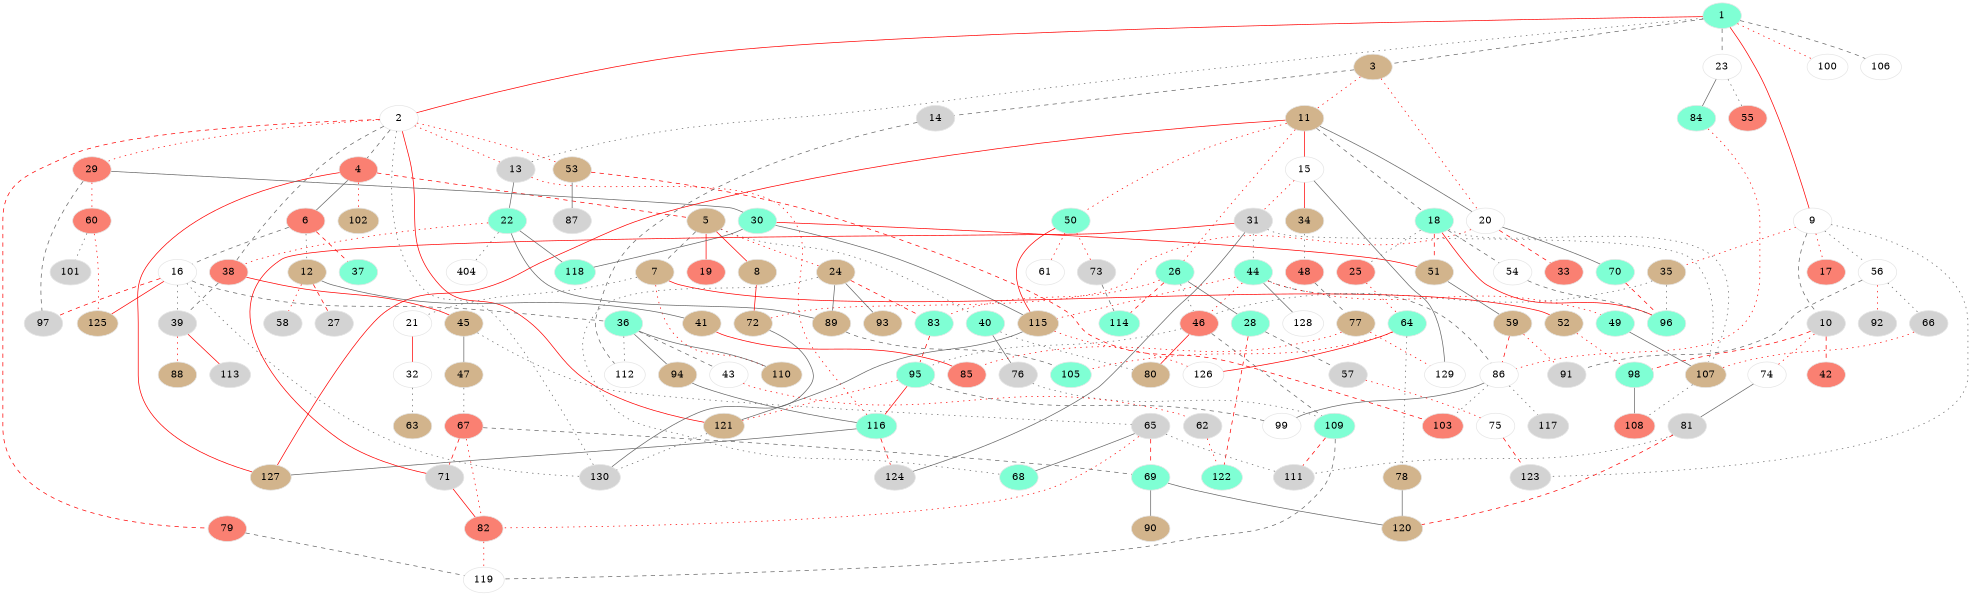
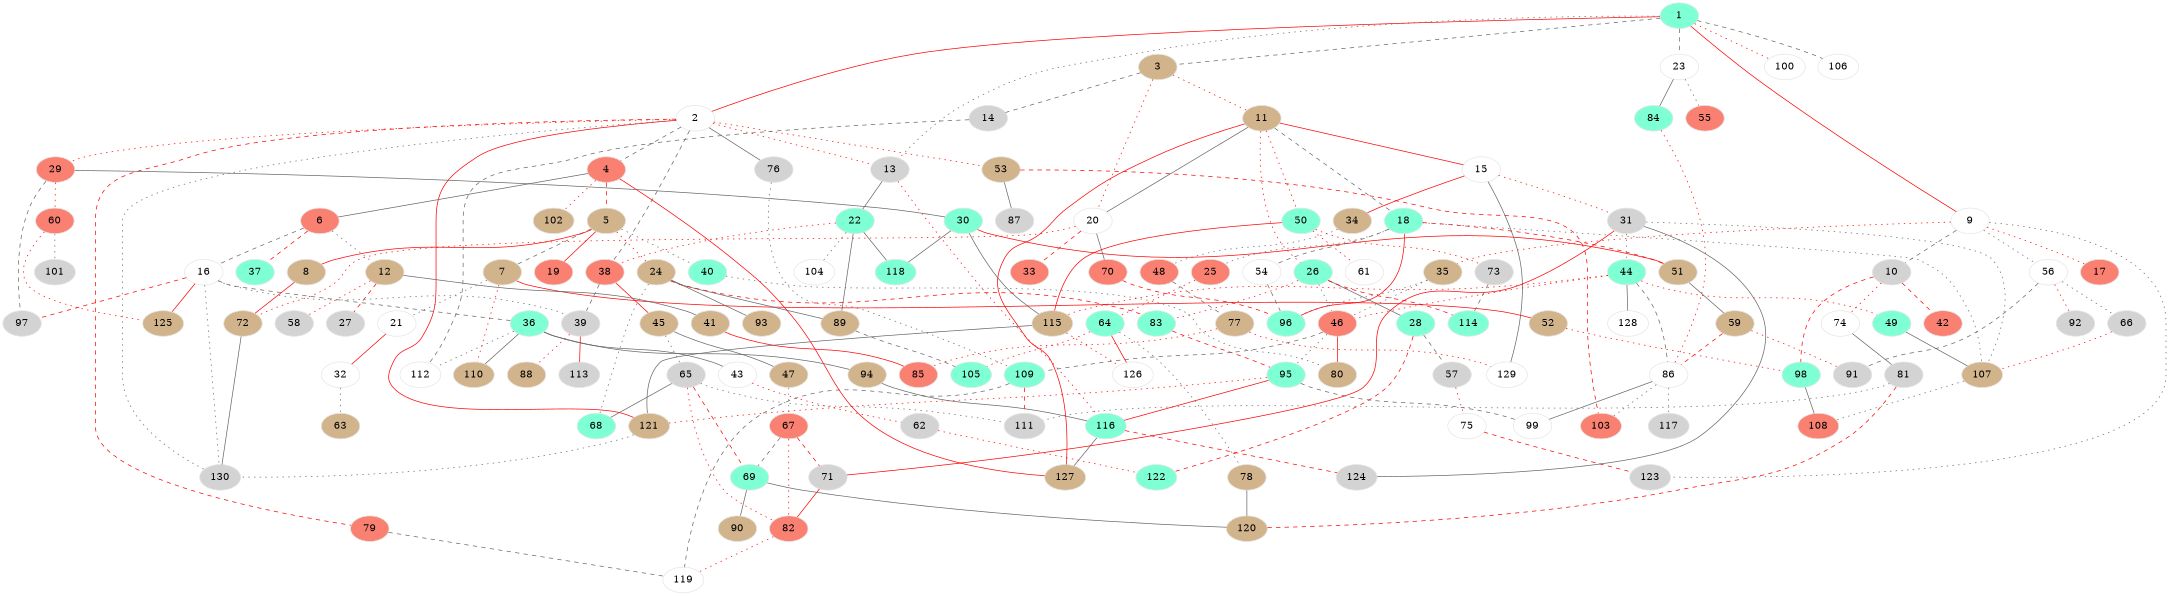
(467, 272) -> (814, 272)
(1615, 272) -> (1108, 272)
(676, 349) -> (633, 349)
(1002, 349) -> (735, 144)
